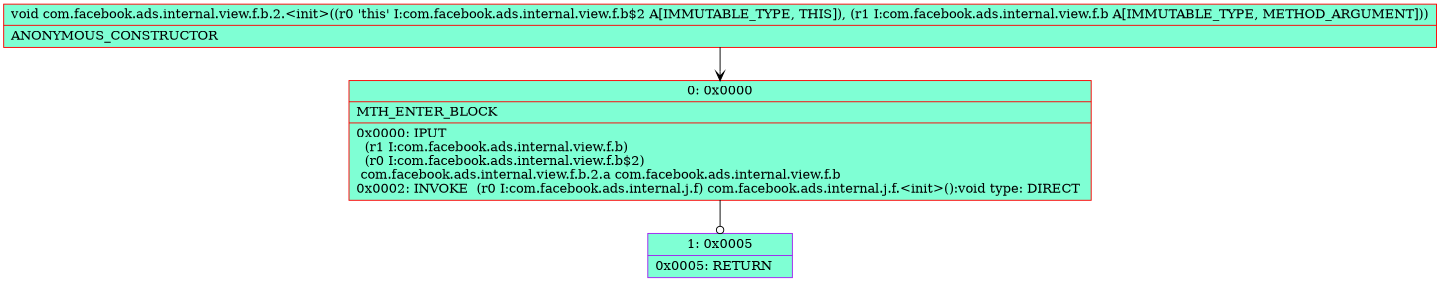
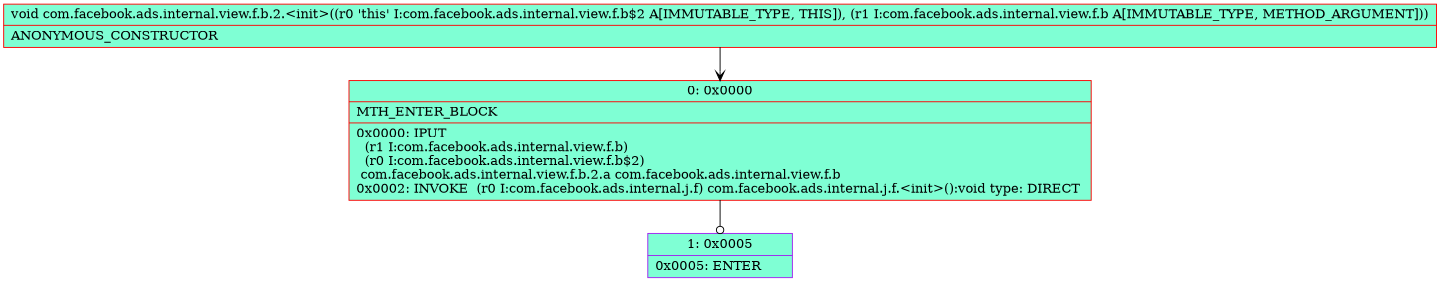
(720, 266) -> (715, 266)
